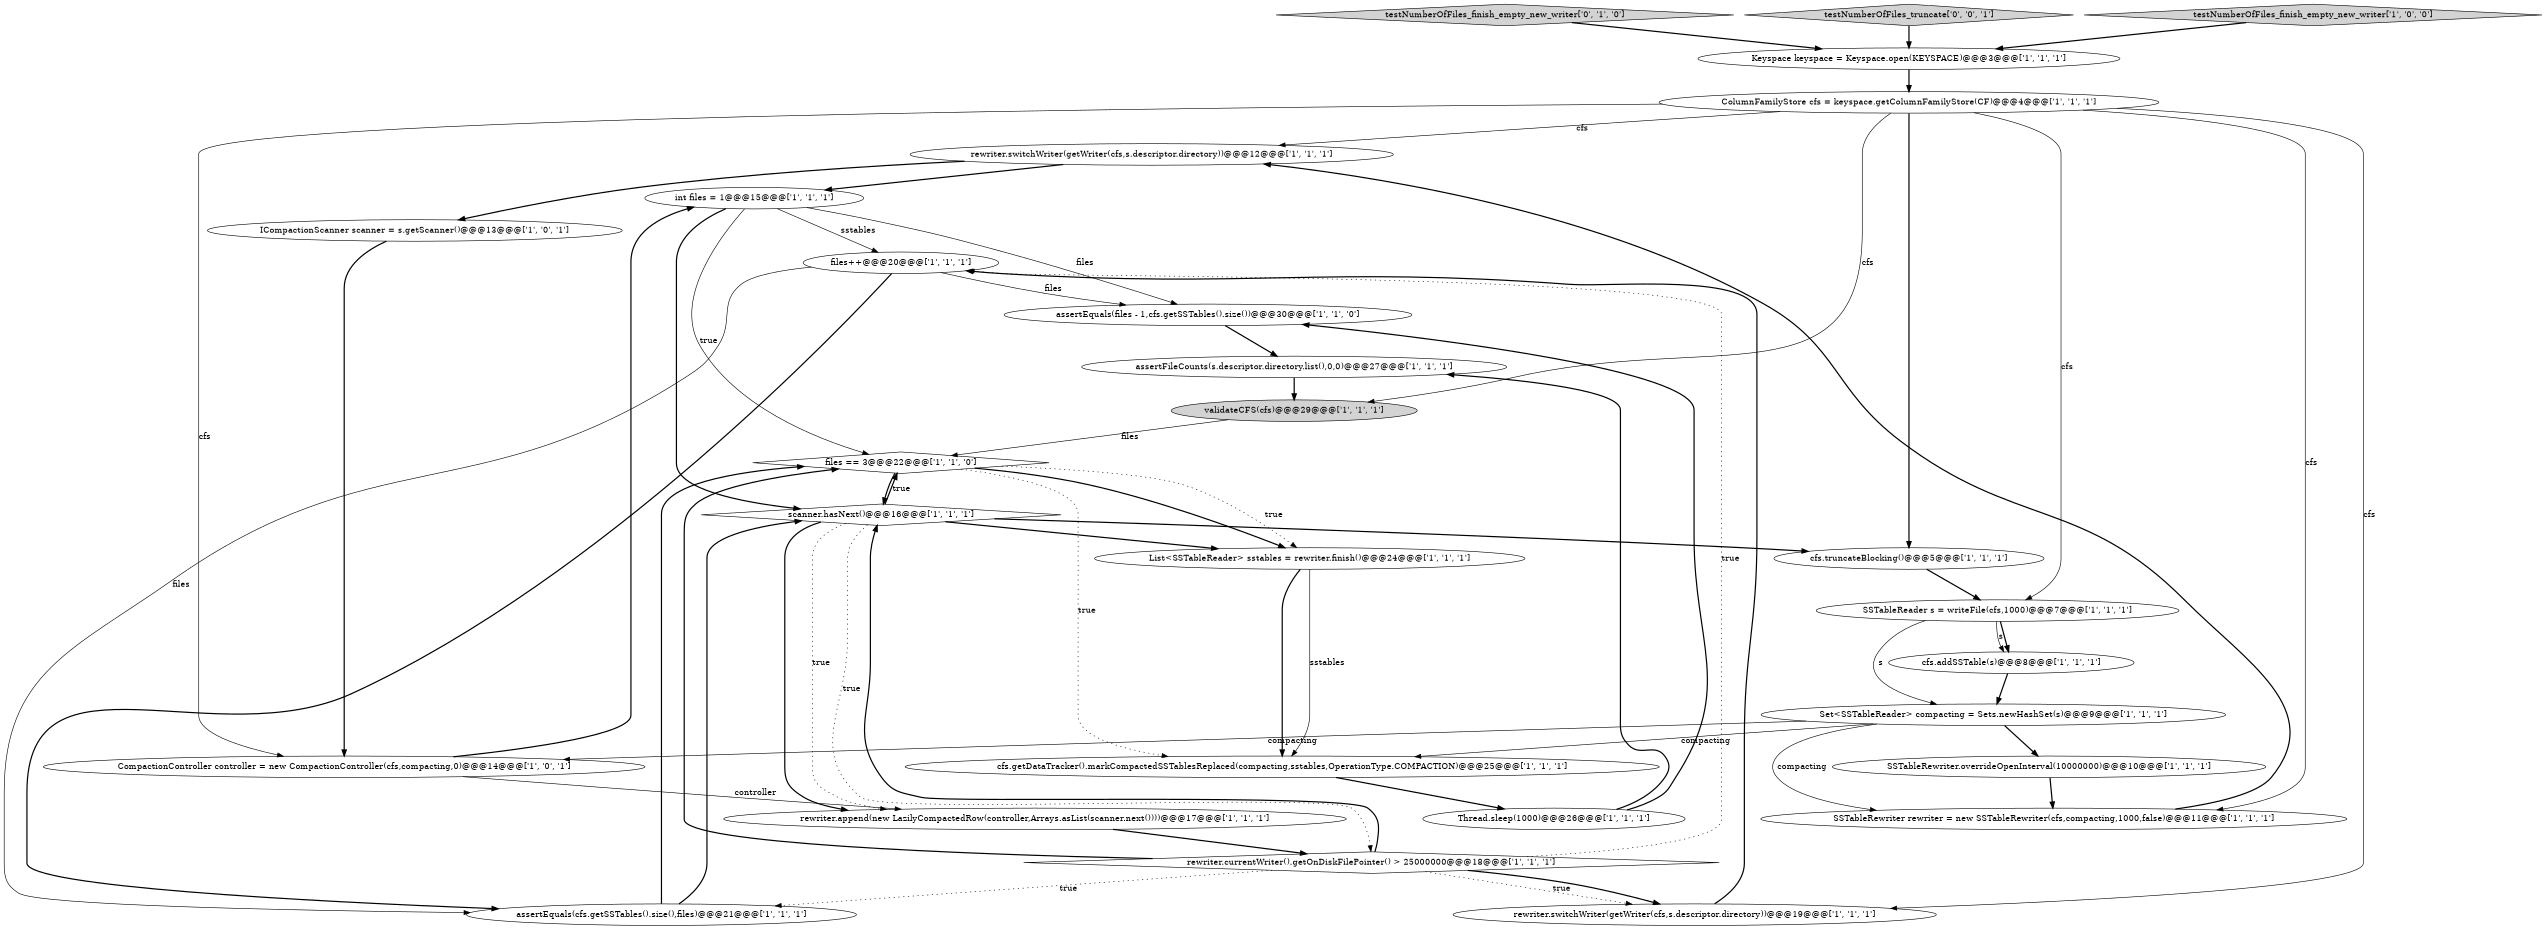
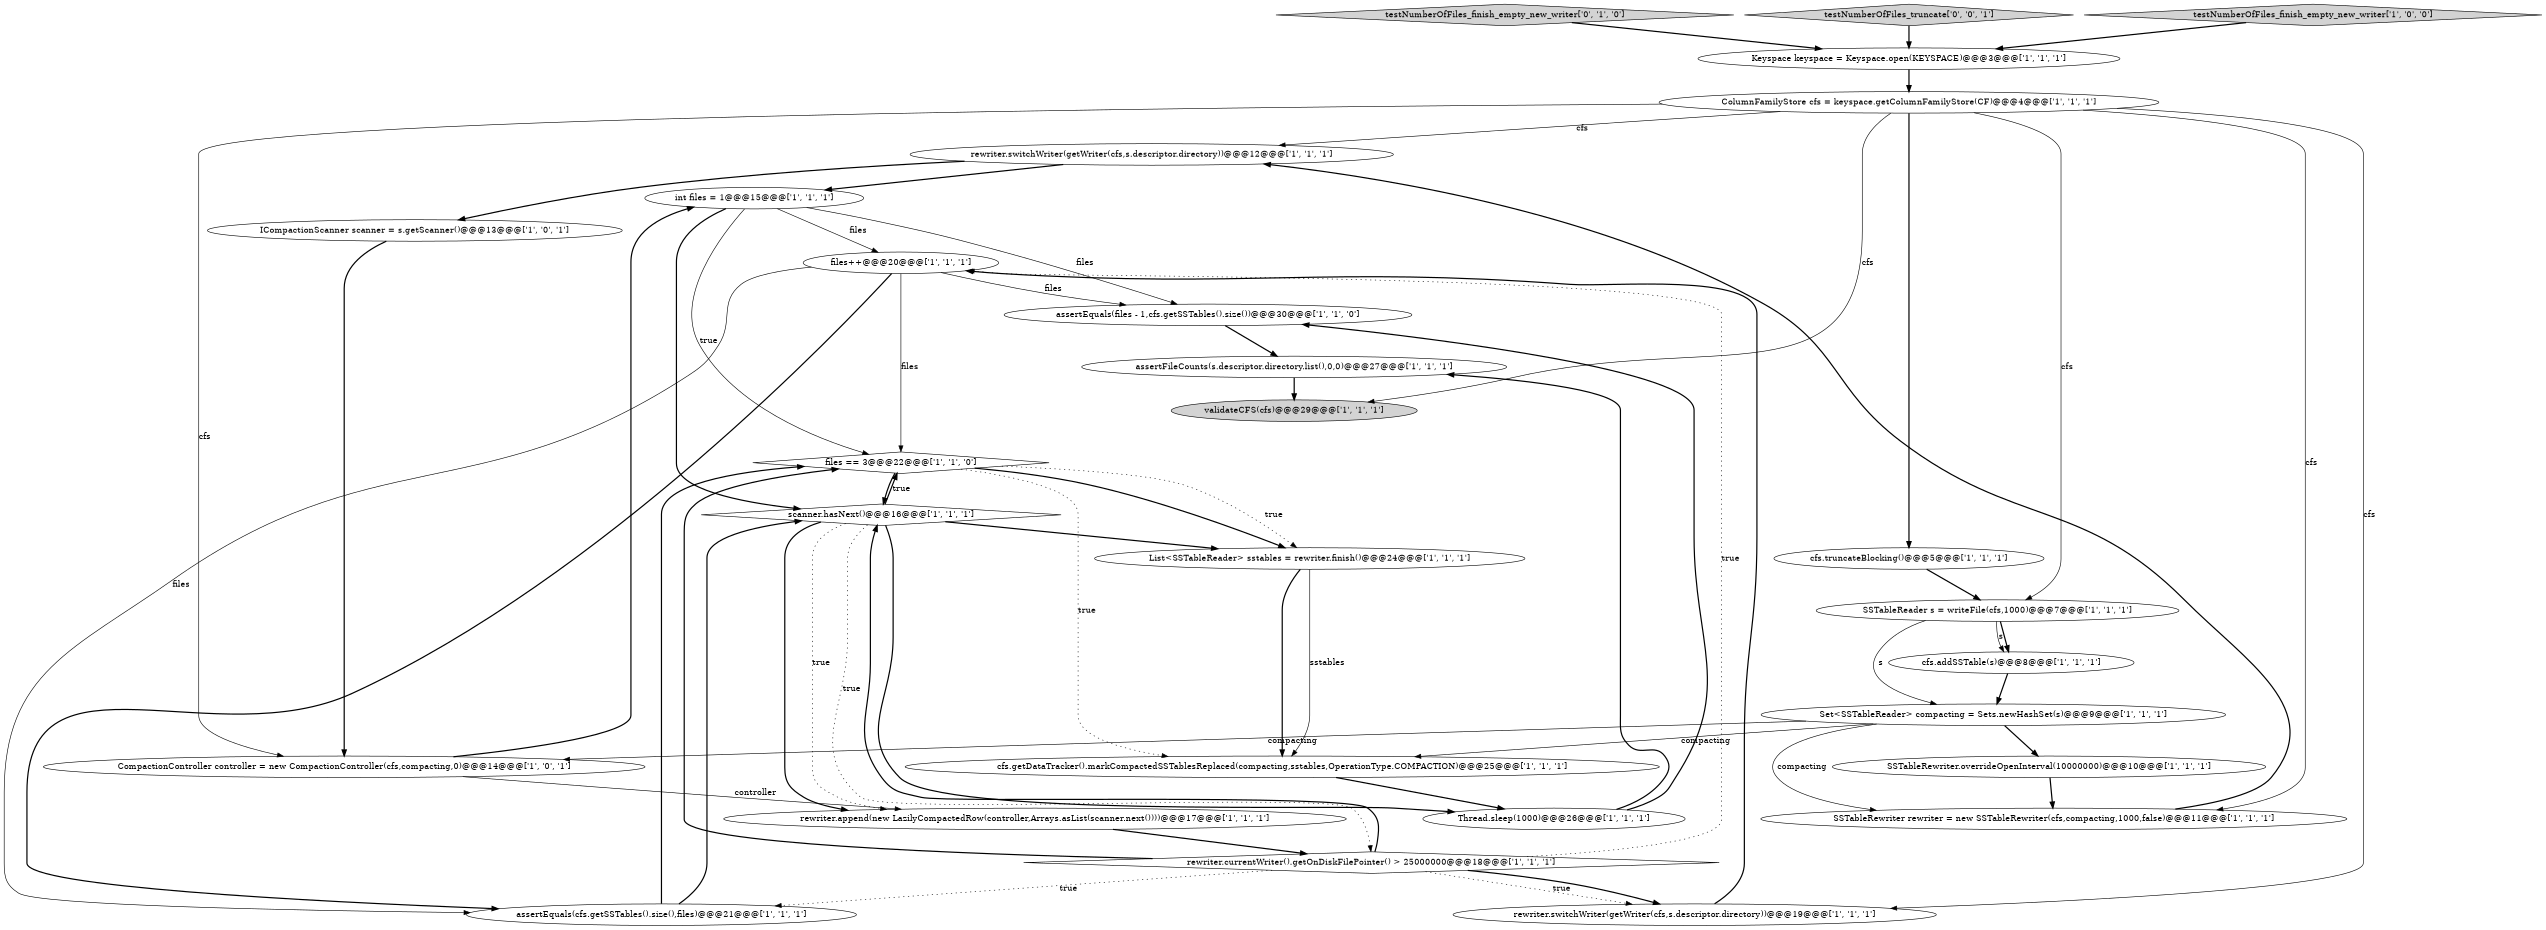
(858, 230) -> (858, 230)
(1093, 437) -> (901, 360)
(1398, 533) -> (961, 795)
